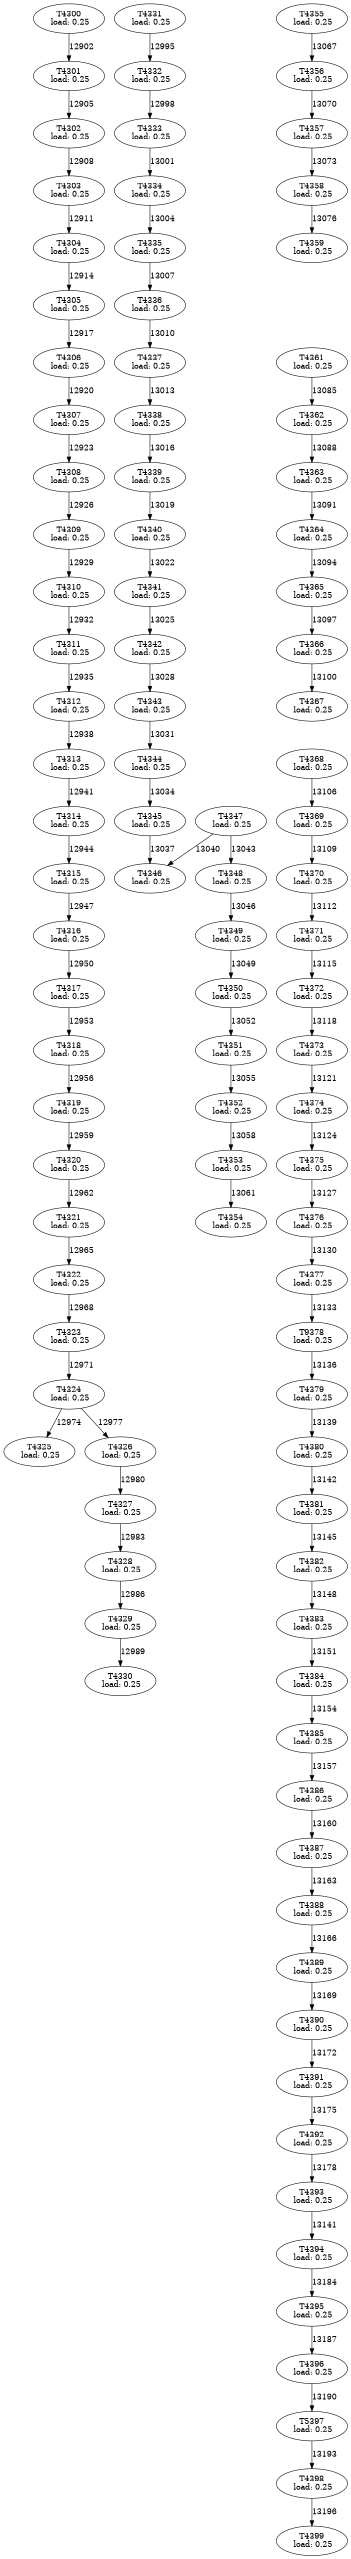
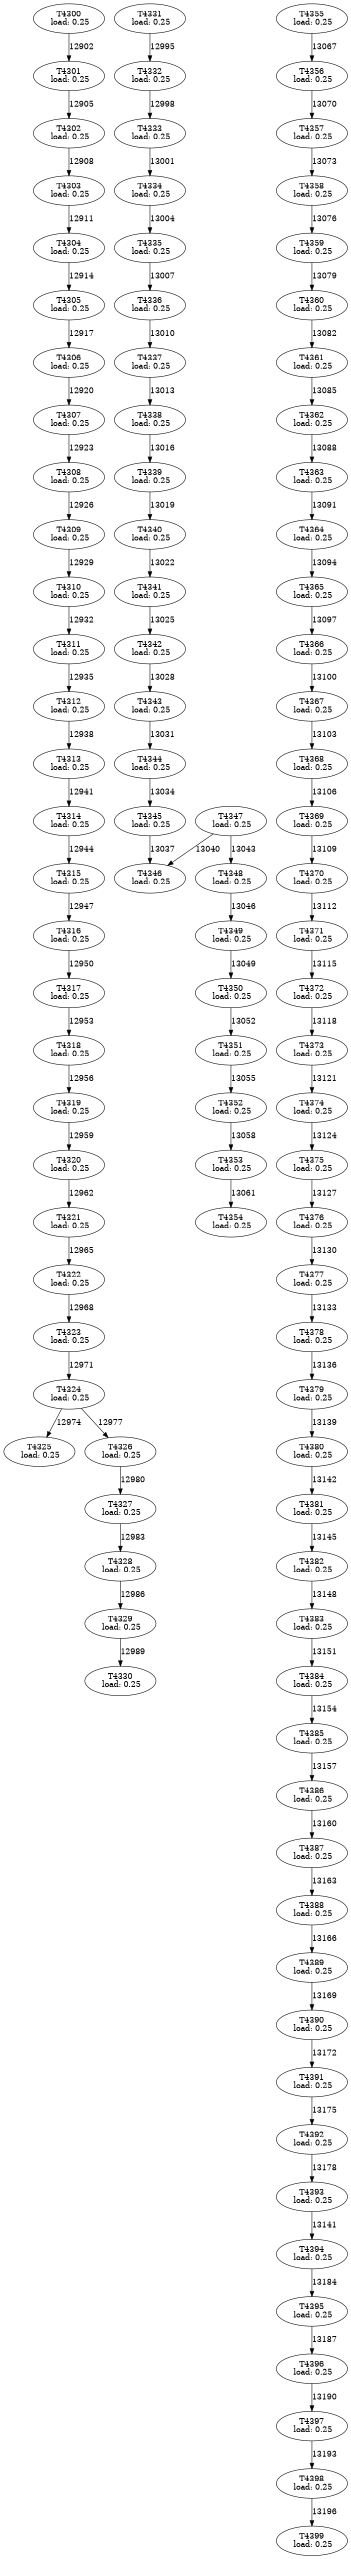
none -> (312, 305)
none -> (312, 732)
(312, 1337) -> (312, 1337)
(312, 2426) -> (312, 2426)
